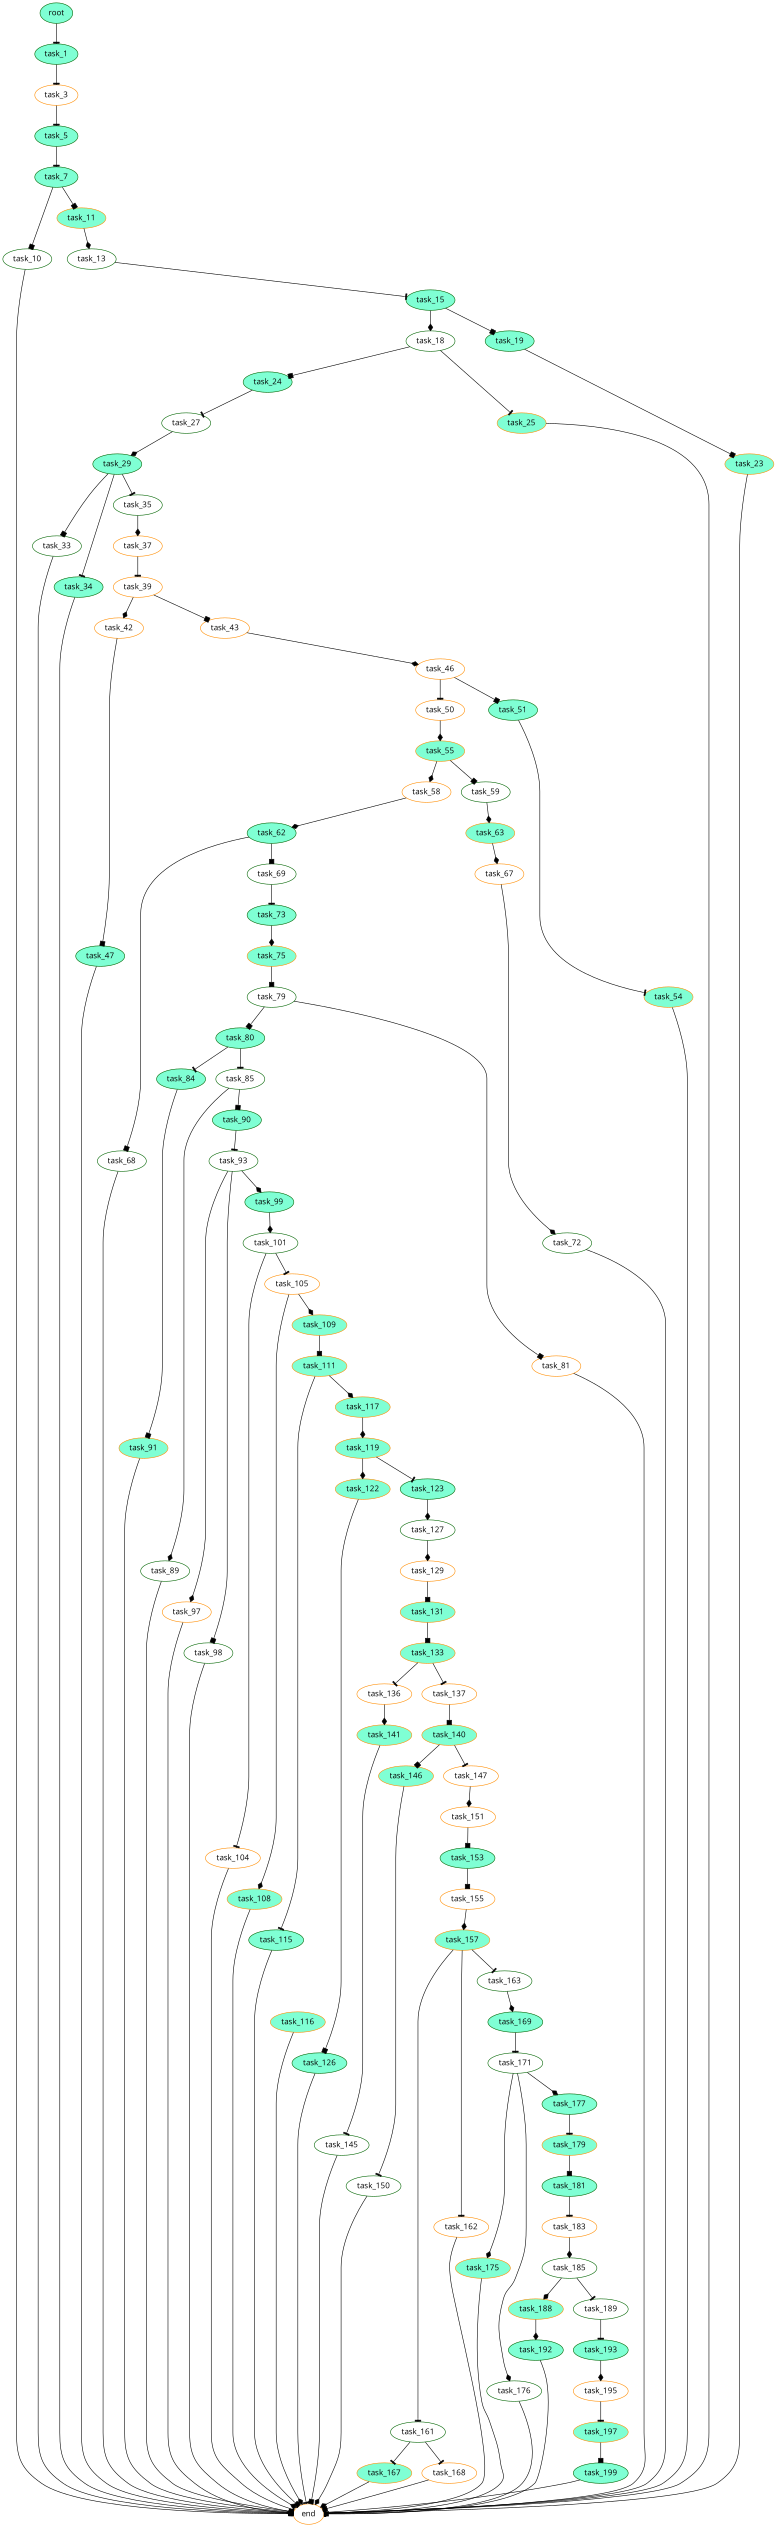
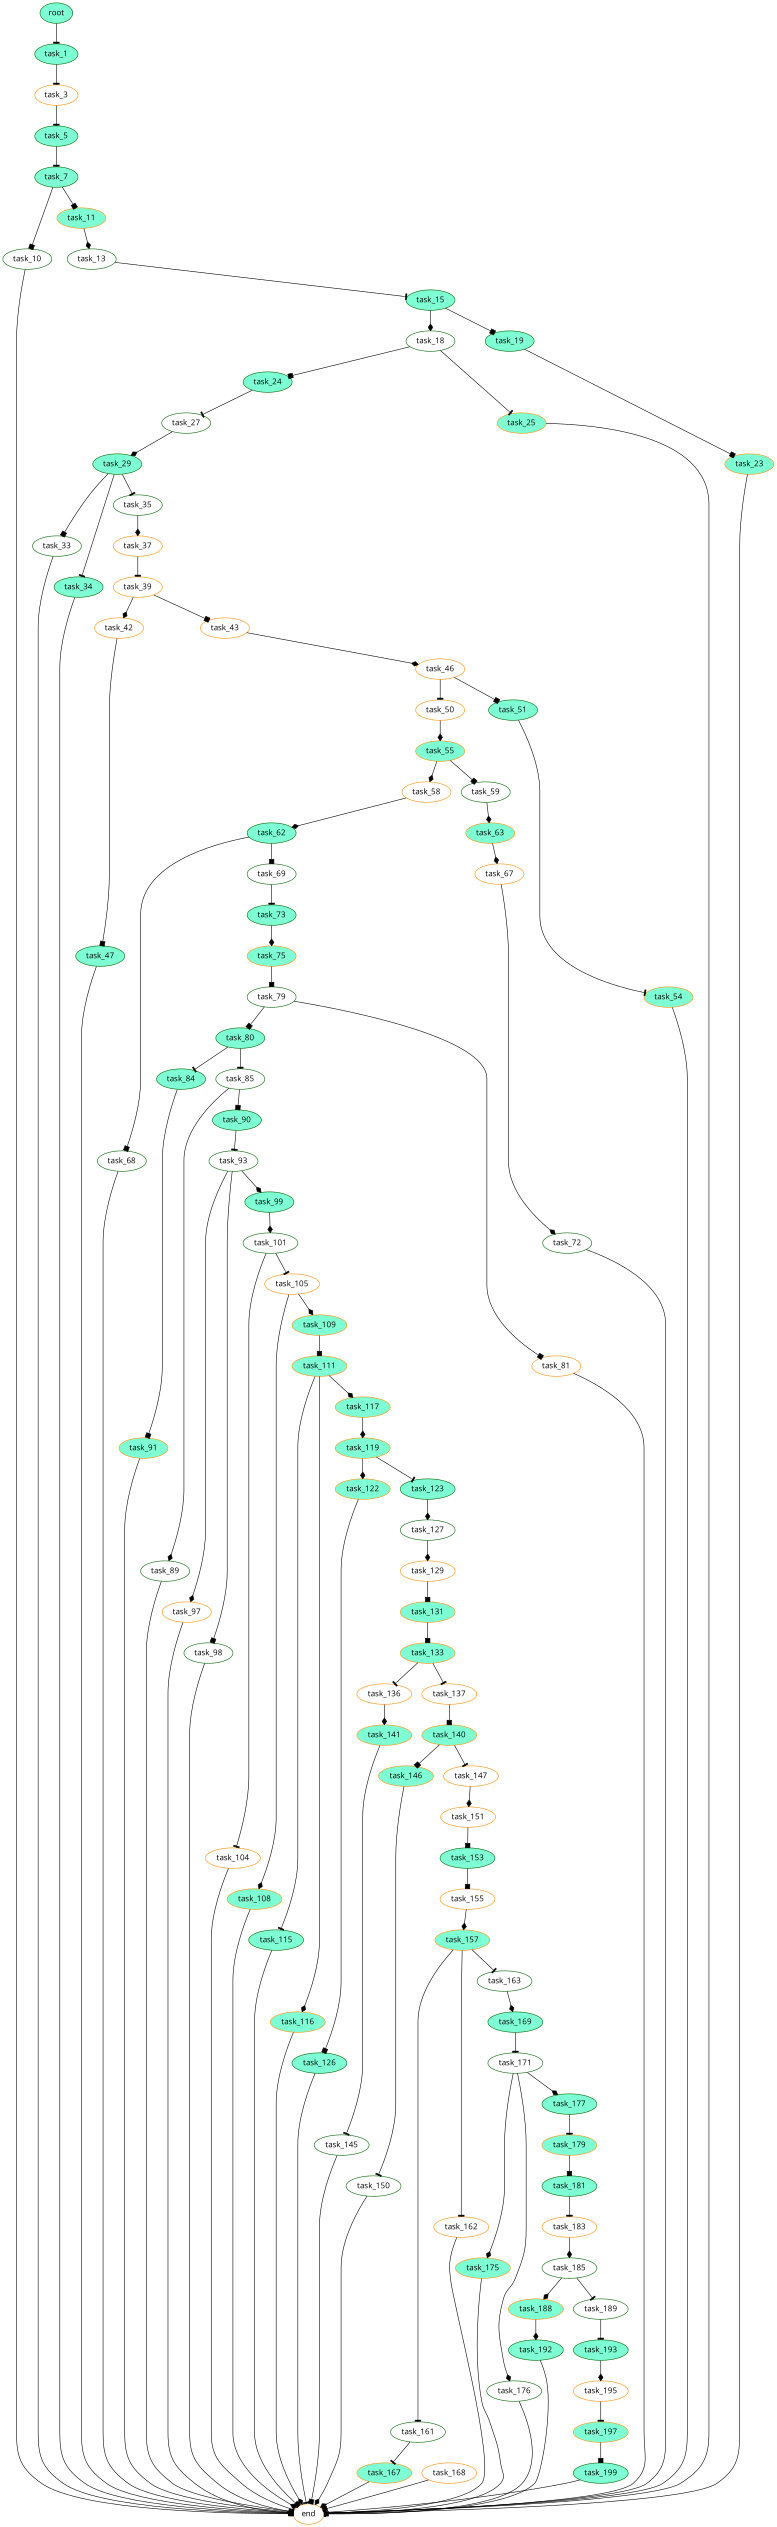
none -> (319, 1692)
(433, 2451) -> none
